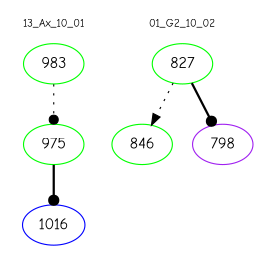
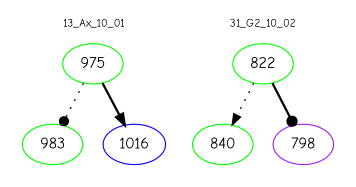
(182, 24) -> (263, 24)
(182, 64) -> (263, 64)
(54, 100) -> (75, 100)
(142, 144) -> (223, 144)
(54, 180) -> (111, 99)
